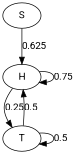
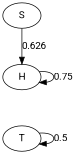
(34, 46) -> (34, 46)
(5, 104) -> none
(24, 111) -> none
